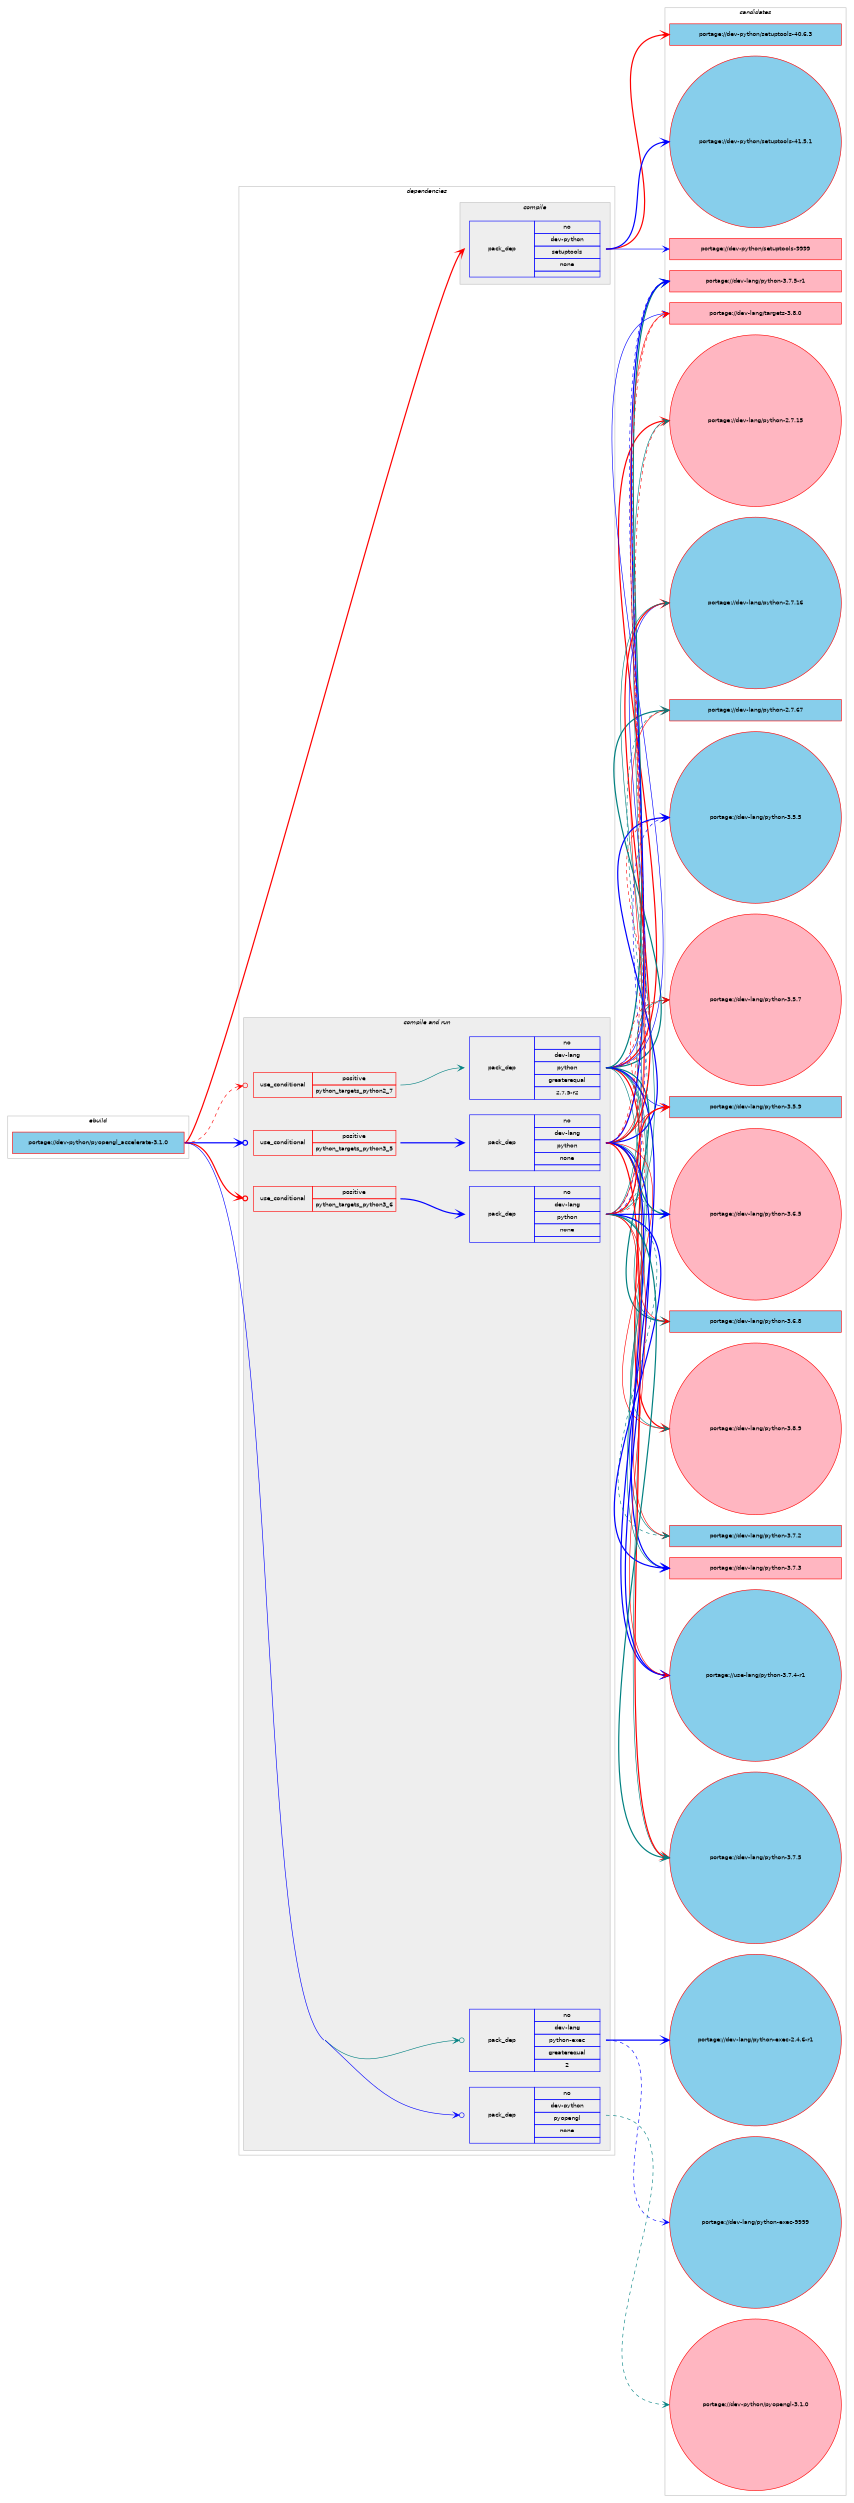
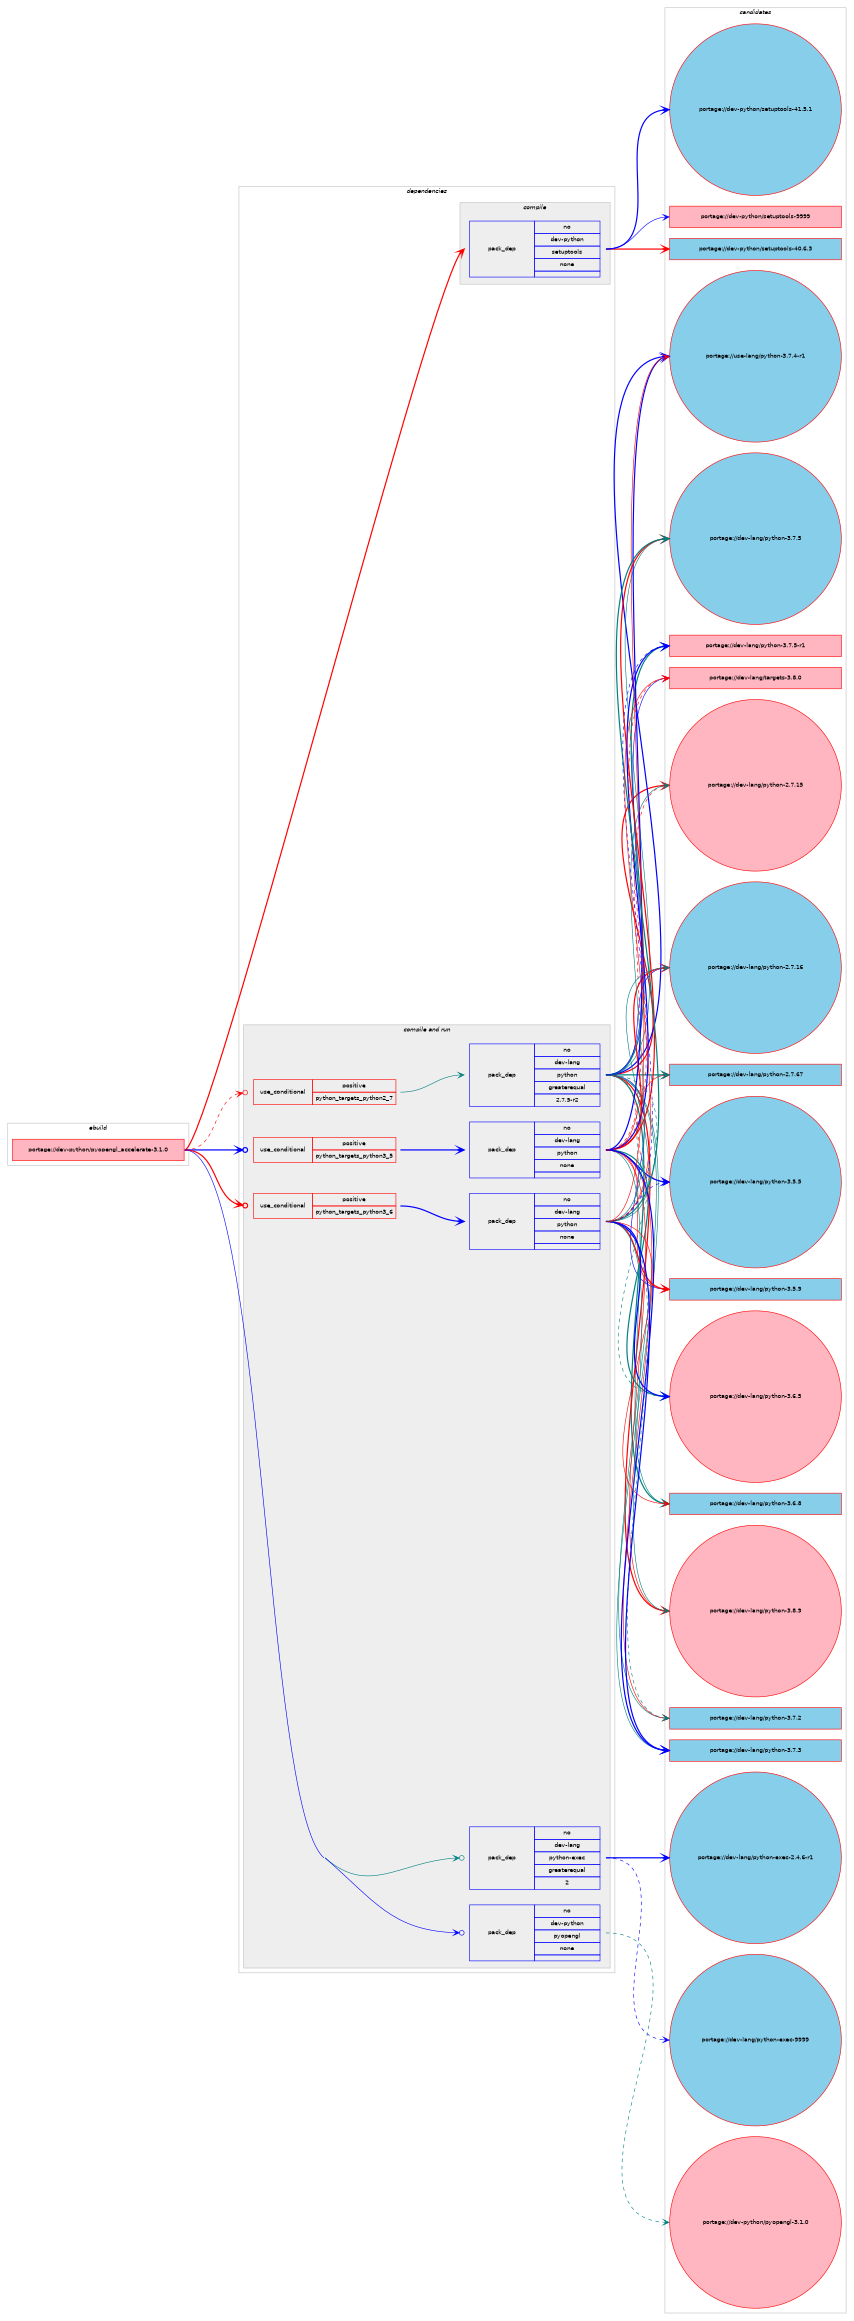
(756, 1000) -> none
(98, 1143) -> (98, 1150)
(756, 1568) -> (756, 1751)
